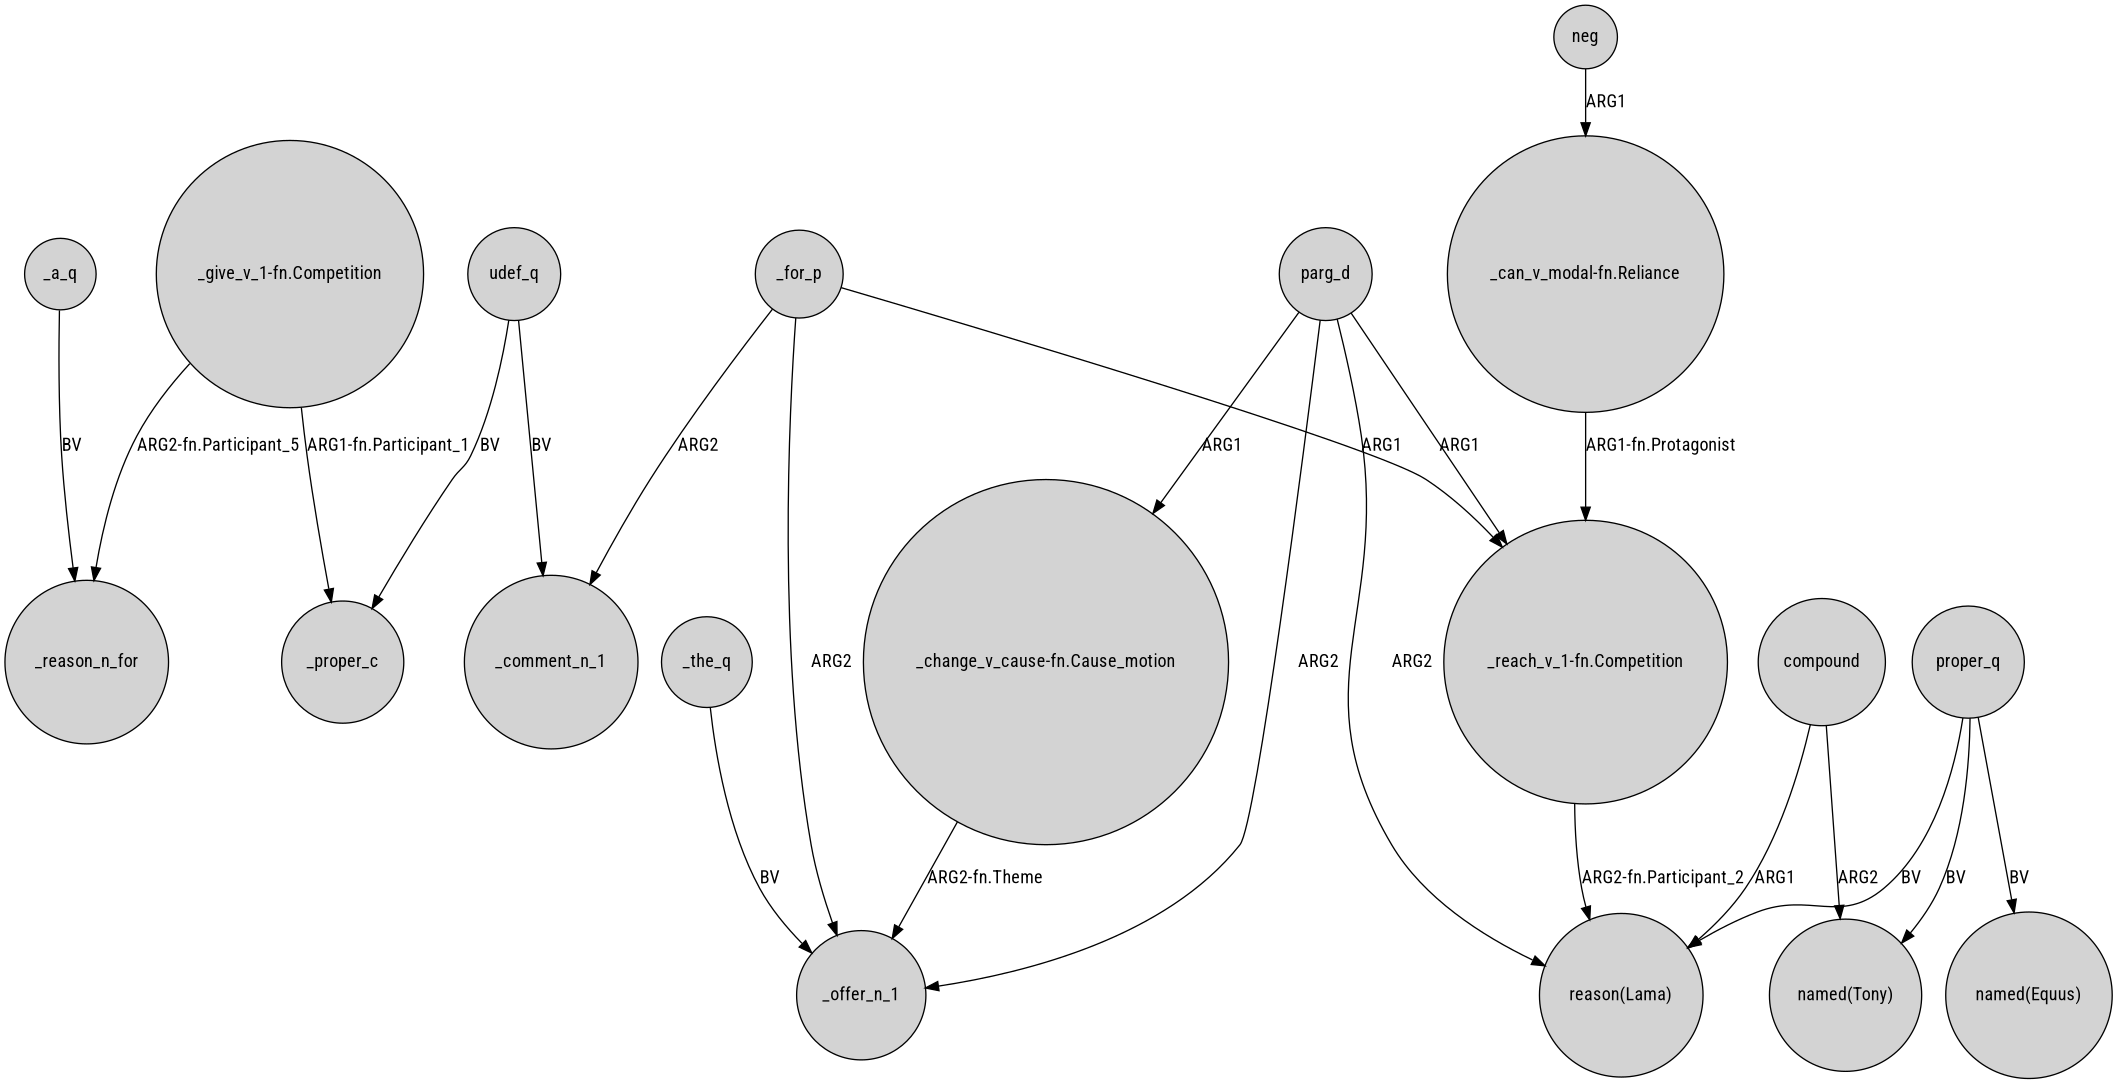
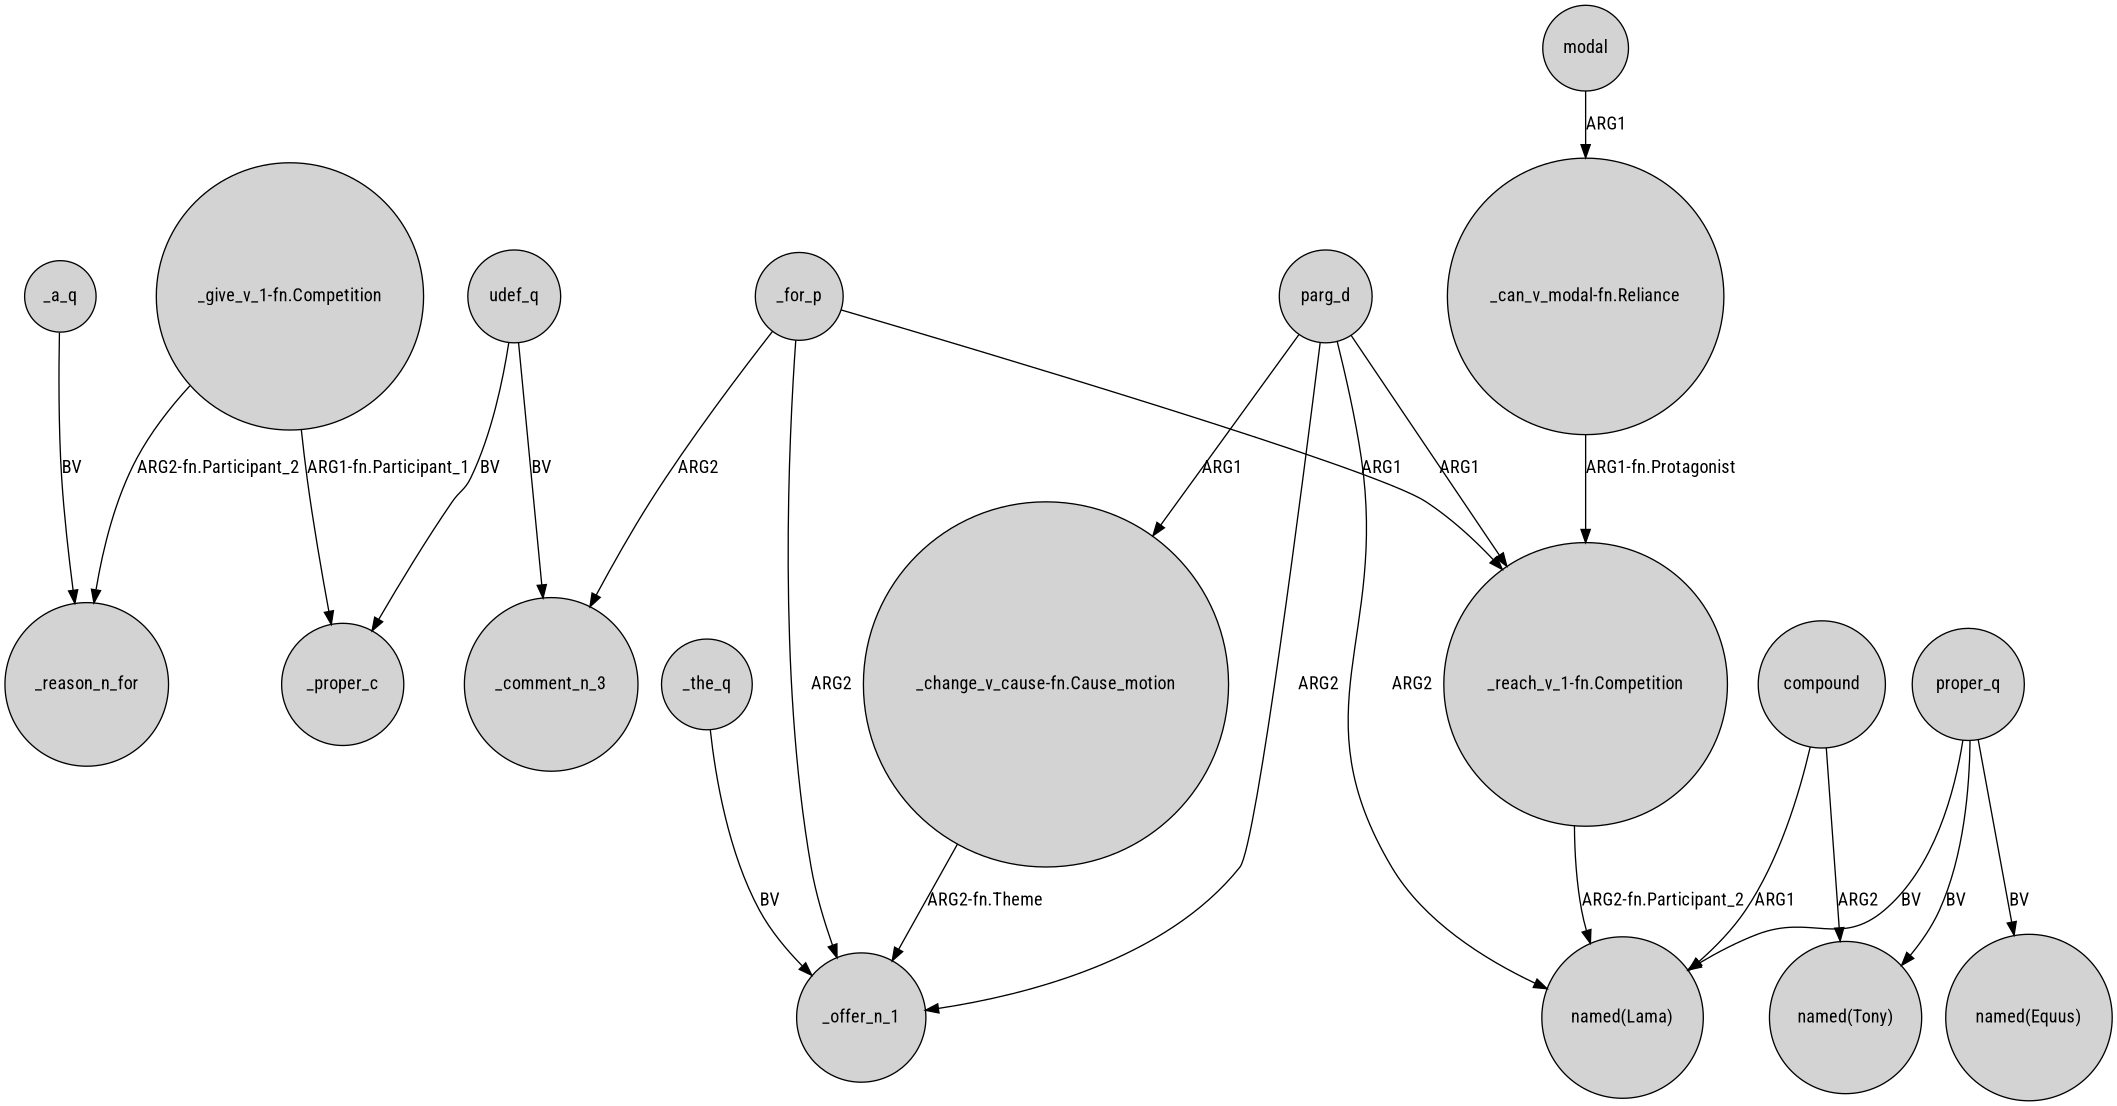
(1586, 37) -> (1586, 48)
(219, 446) -> (219, 468)
(551, 662) -> (551, 684)
(1621, 995) -> (1623, 1018)
